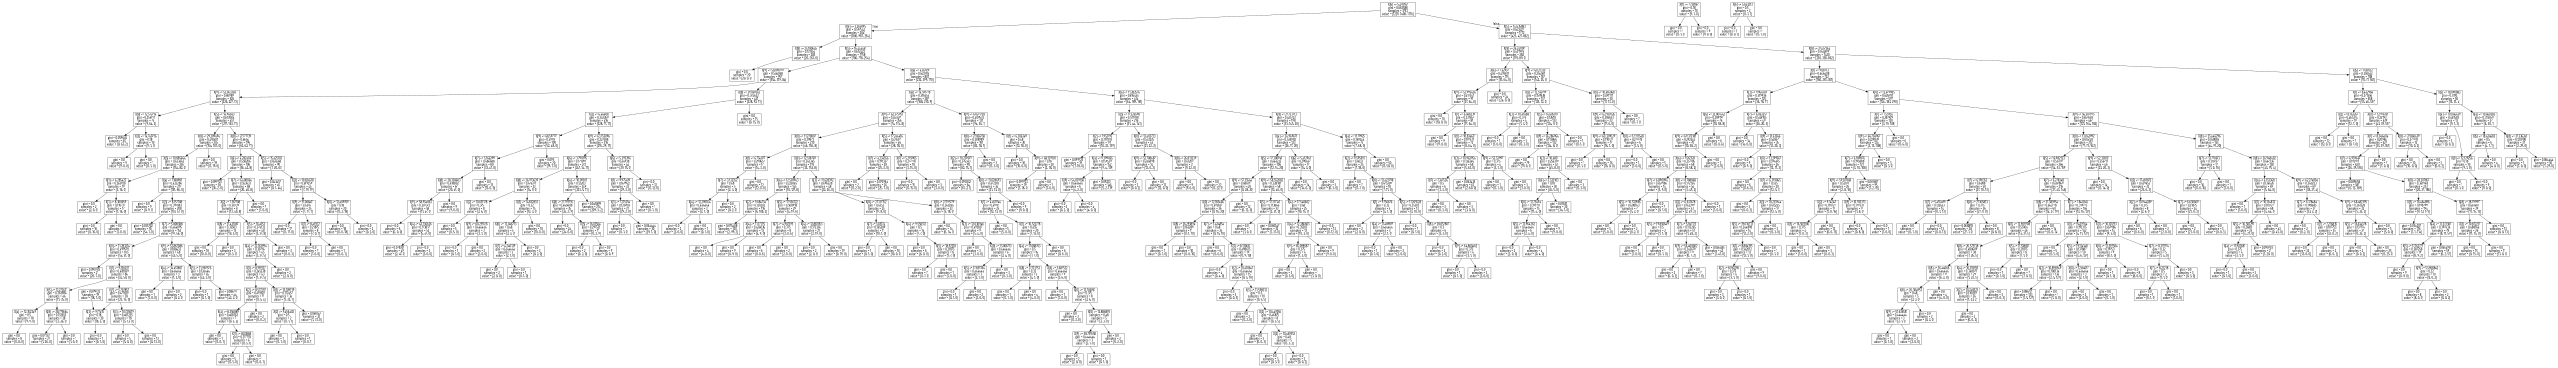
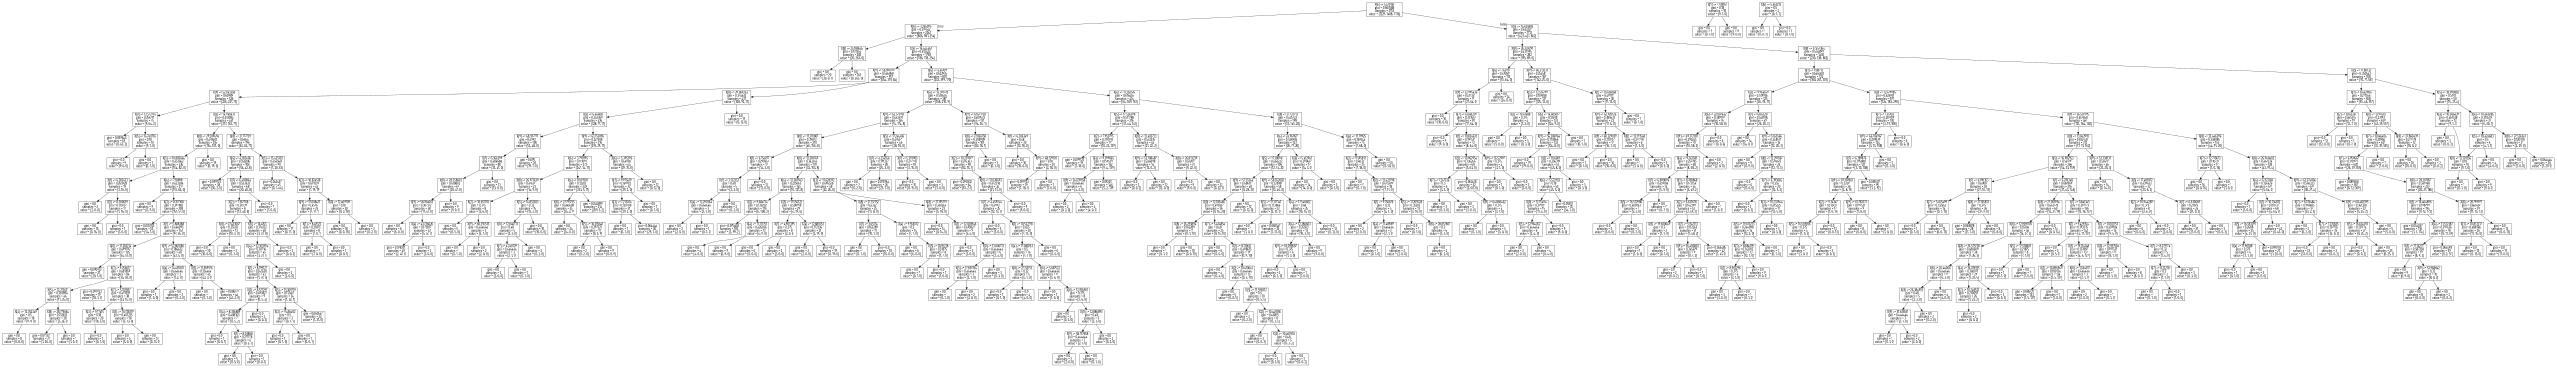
none -> (852, 76)
(1559, 207) -> (1564, 207)
(1451, 240) -> (1479, 195)
(1099, 317) -> (1091, 317)
